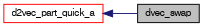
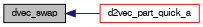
(125, 13) -> (88, 13)
